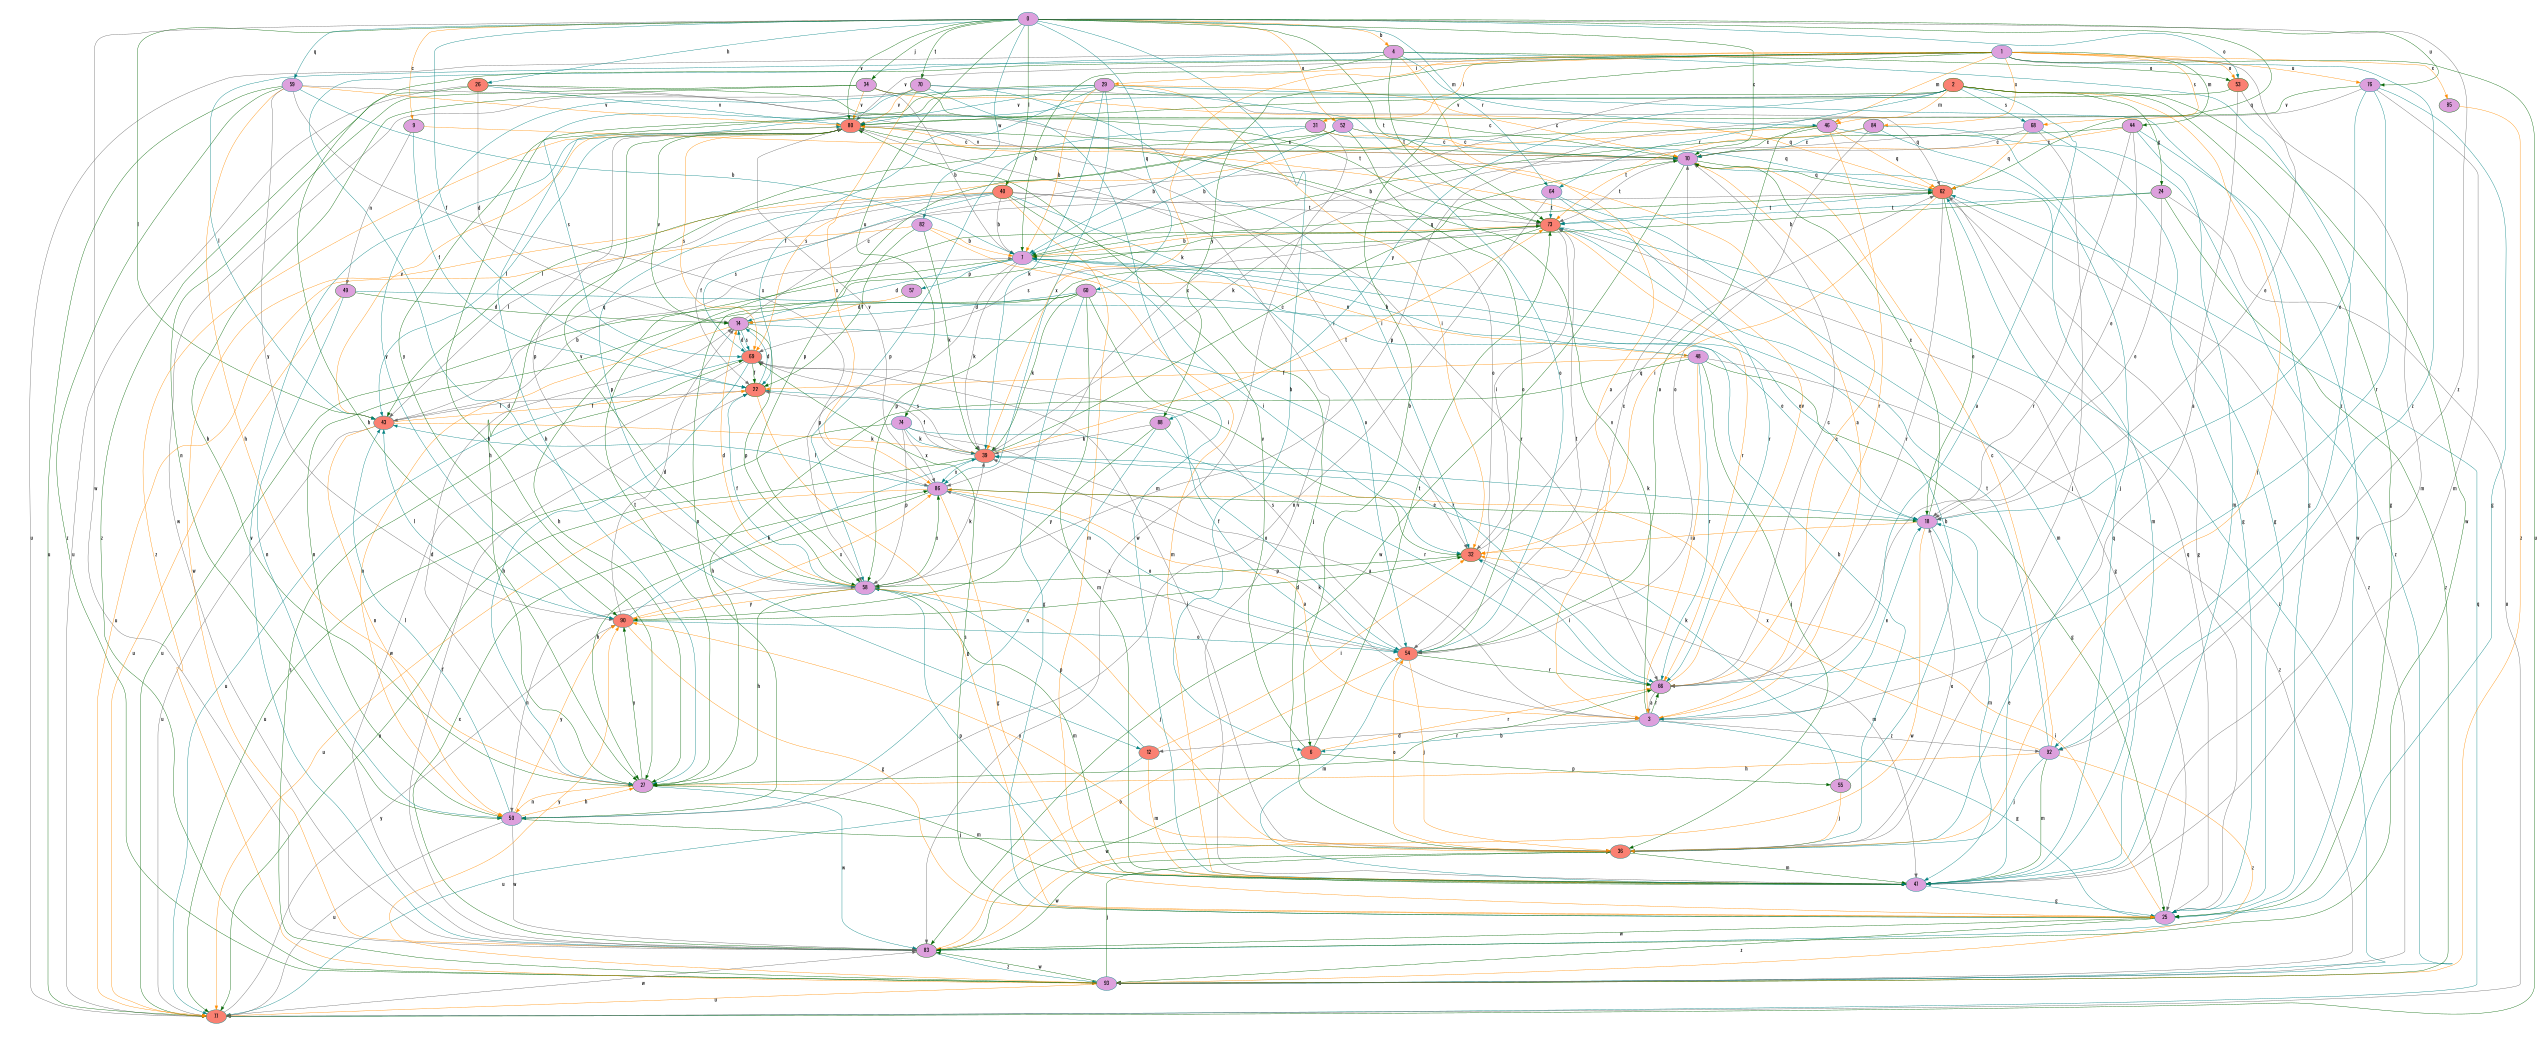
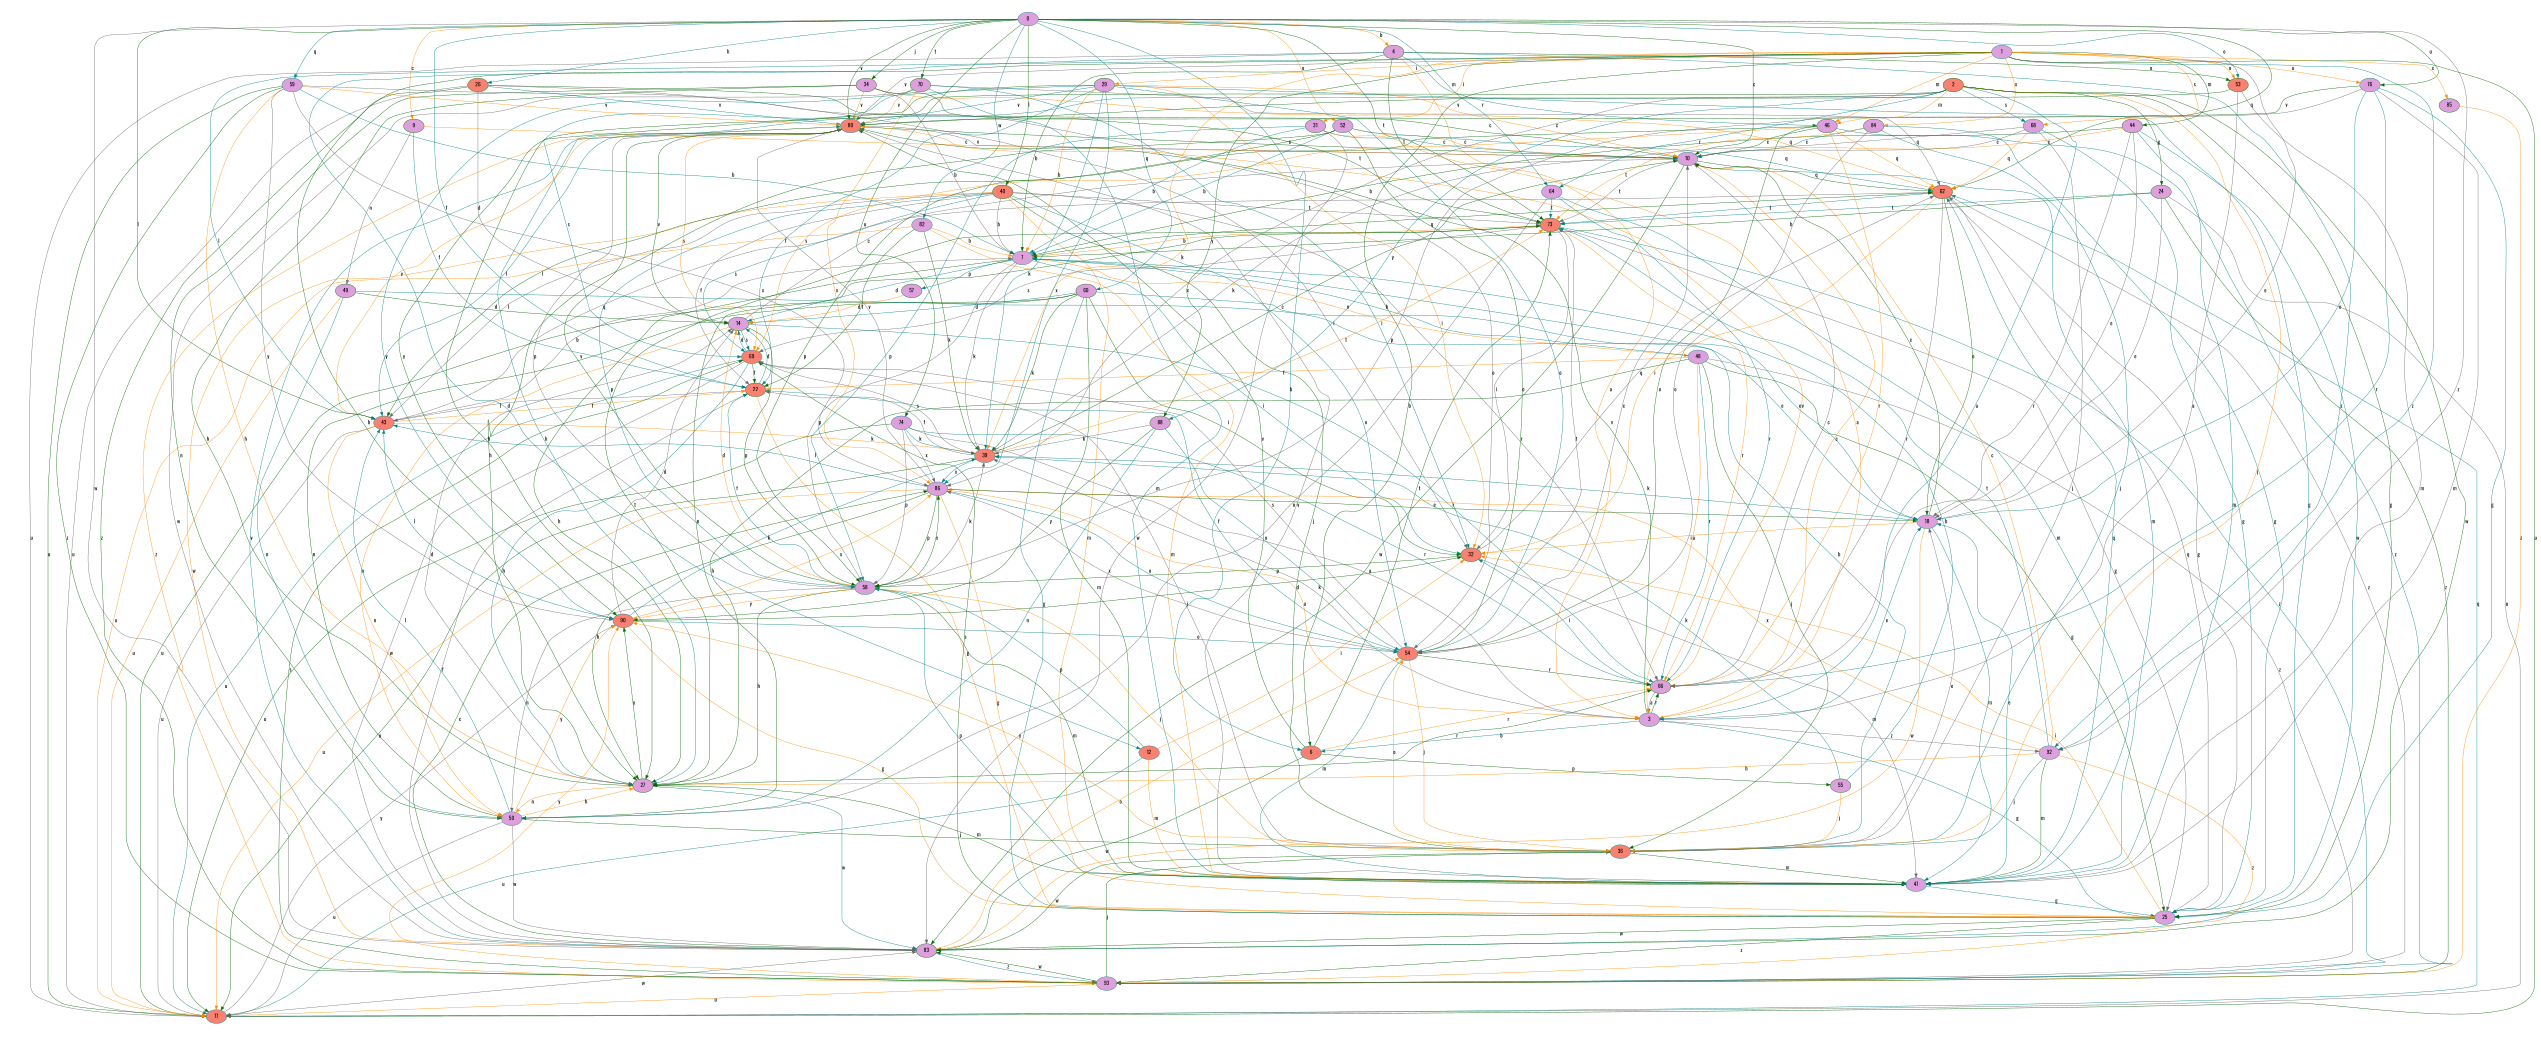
(1111, 275) -> (921, 550)
(1425, 732) -> none
